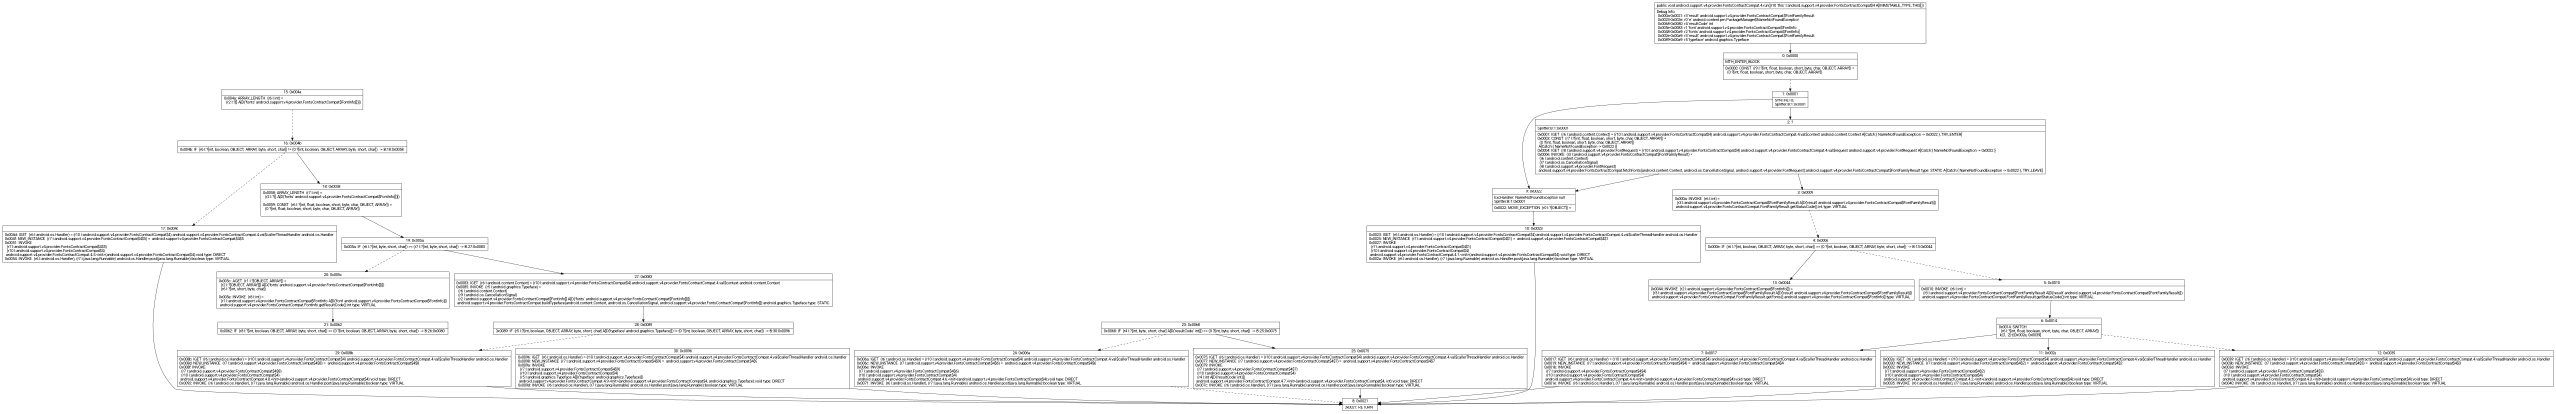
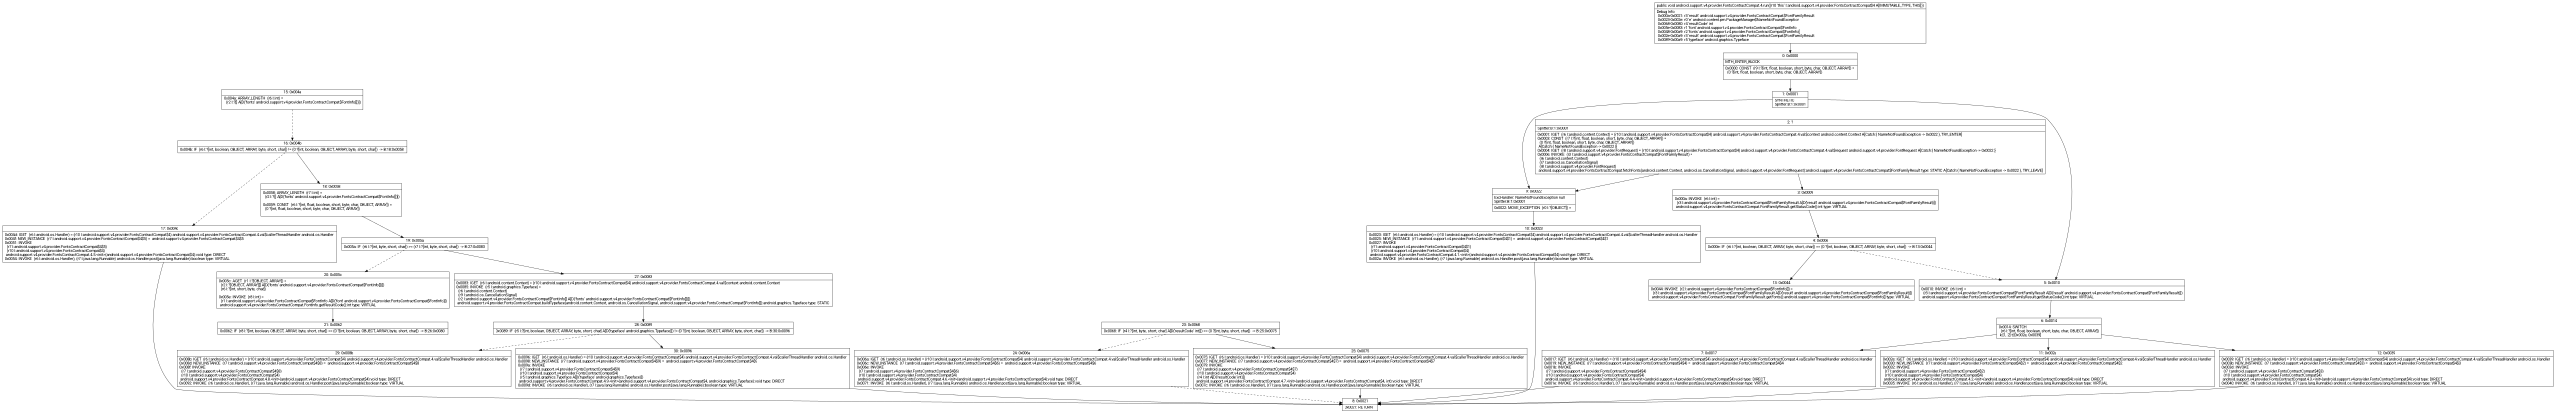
(1790, 84) -> (1790, 84)
(1790, 112) -> (2011, 109)
(1813, 223) -> (1813, 223)
none -> (655, 340)
(2167, 342) -> (2167, 342)
(913, 400) -> none
